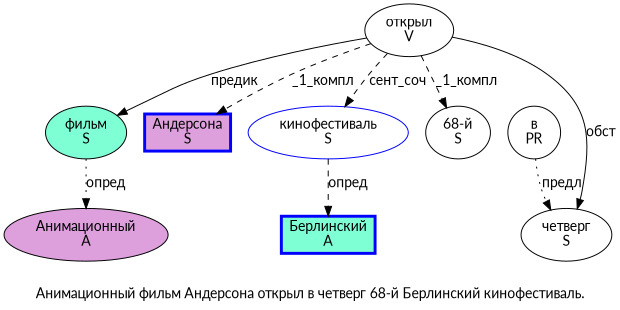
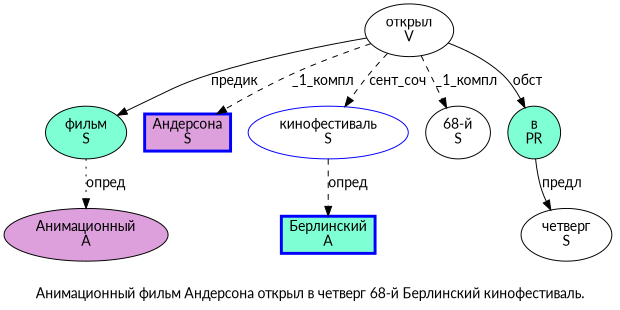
(561, 86) -> (490, 64)
(534, 133) -> (534, 133)
(539, 181) -> (539, 181)
